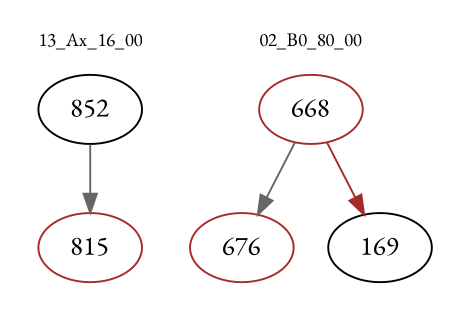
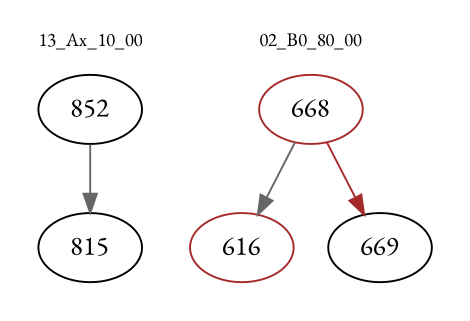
(91, 41) -> (91, 41)
(90, 248) -> (90, 248)
(242, 248) -> (242, 248)
(380, 248) -> (380, 248)
